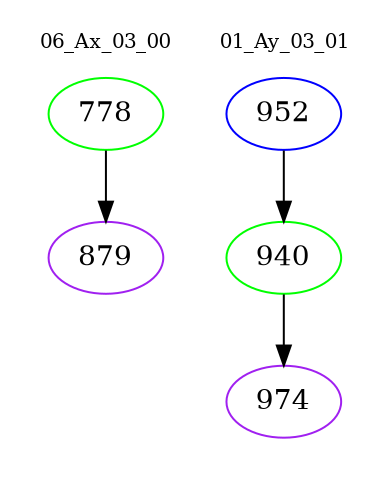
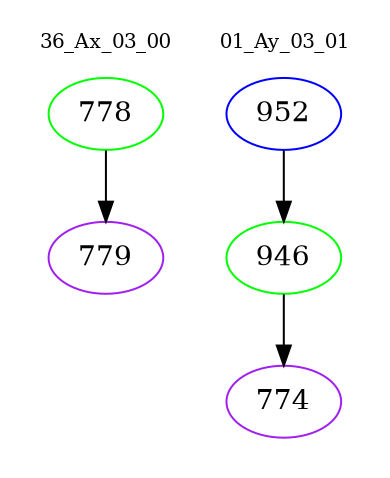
(106, 43) -> (106, 43)
(106, 258) -> (106, 258)
(284, 258) -> (284, 258)
(284, 402) -> (284, 402)
